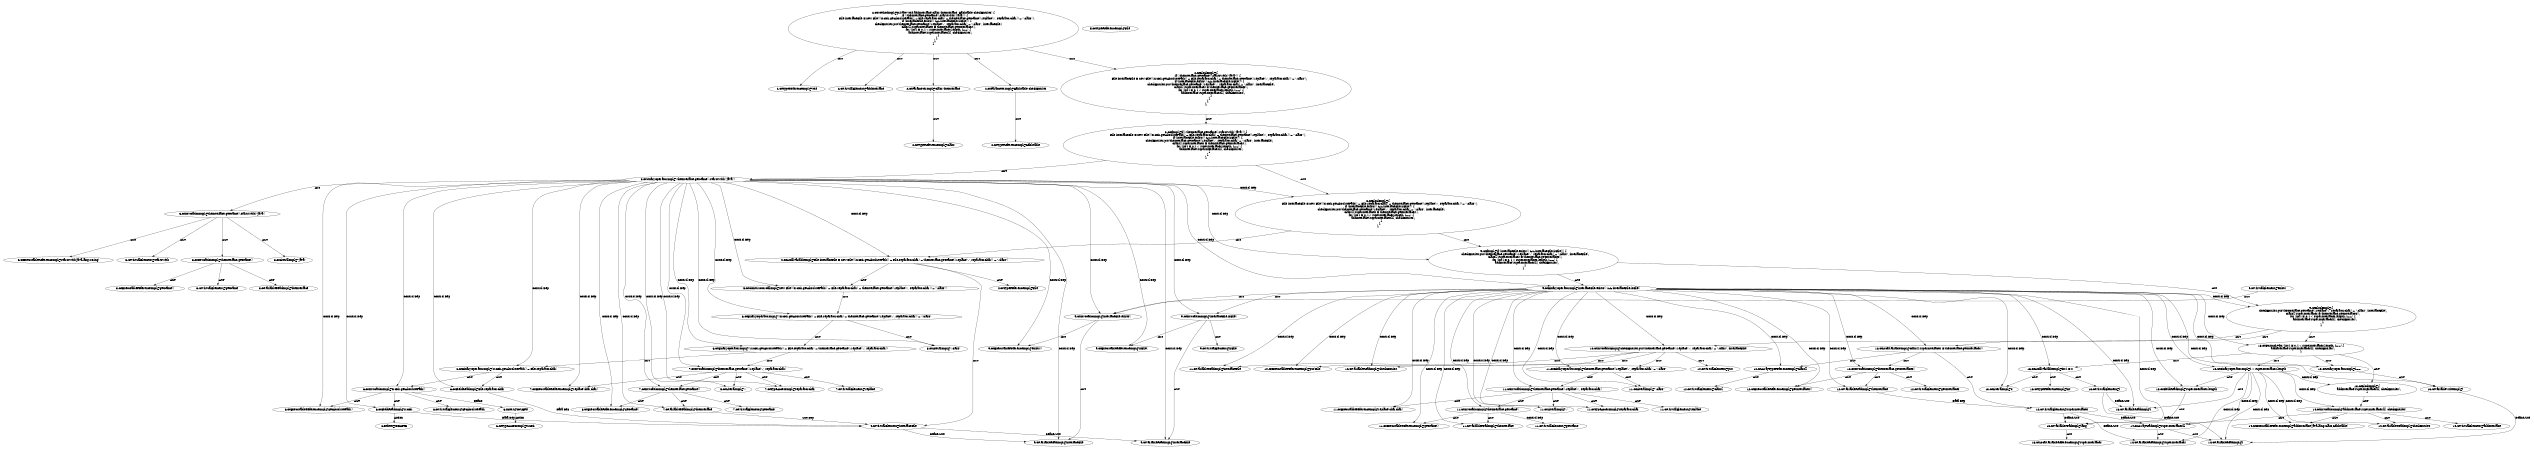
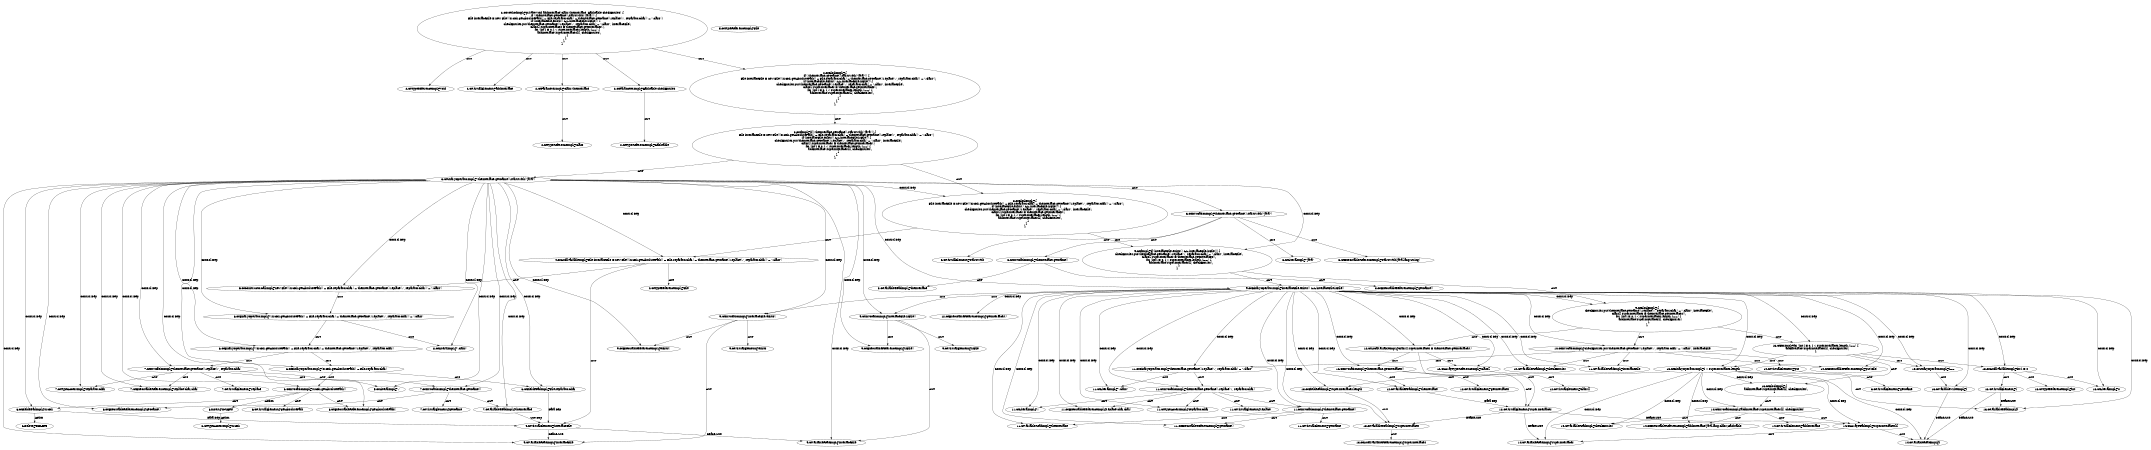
(220, 273) -> (1842, 374)
(1686, 300) -> (748, 332)
(1829, 379) -> (1474, 376)
(478, 401) -> (269, 401)
(1535, 418) -> (1325, 418)
(2067, 426) -> (1391, 426)
